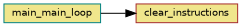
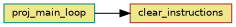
(52, 13) -> (49, 13)
